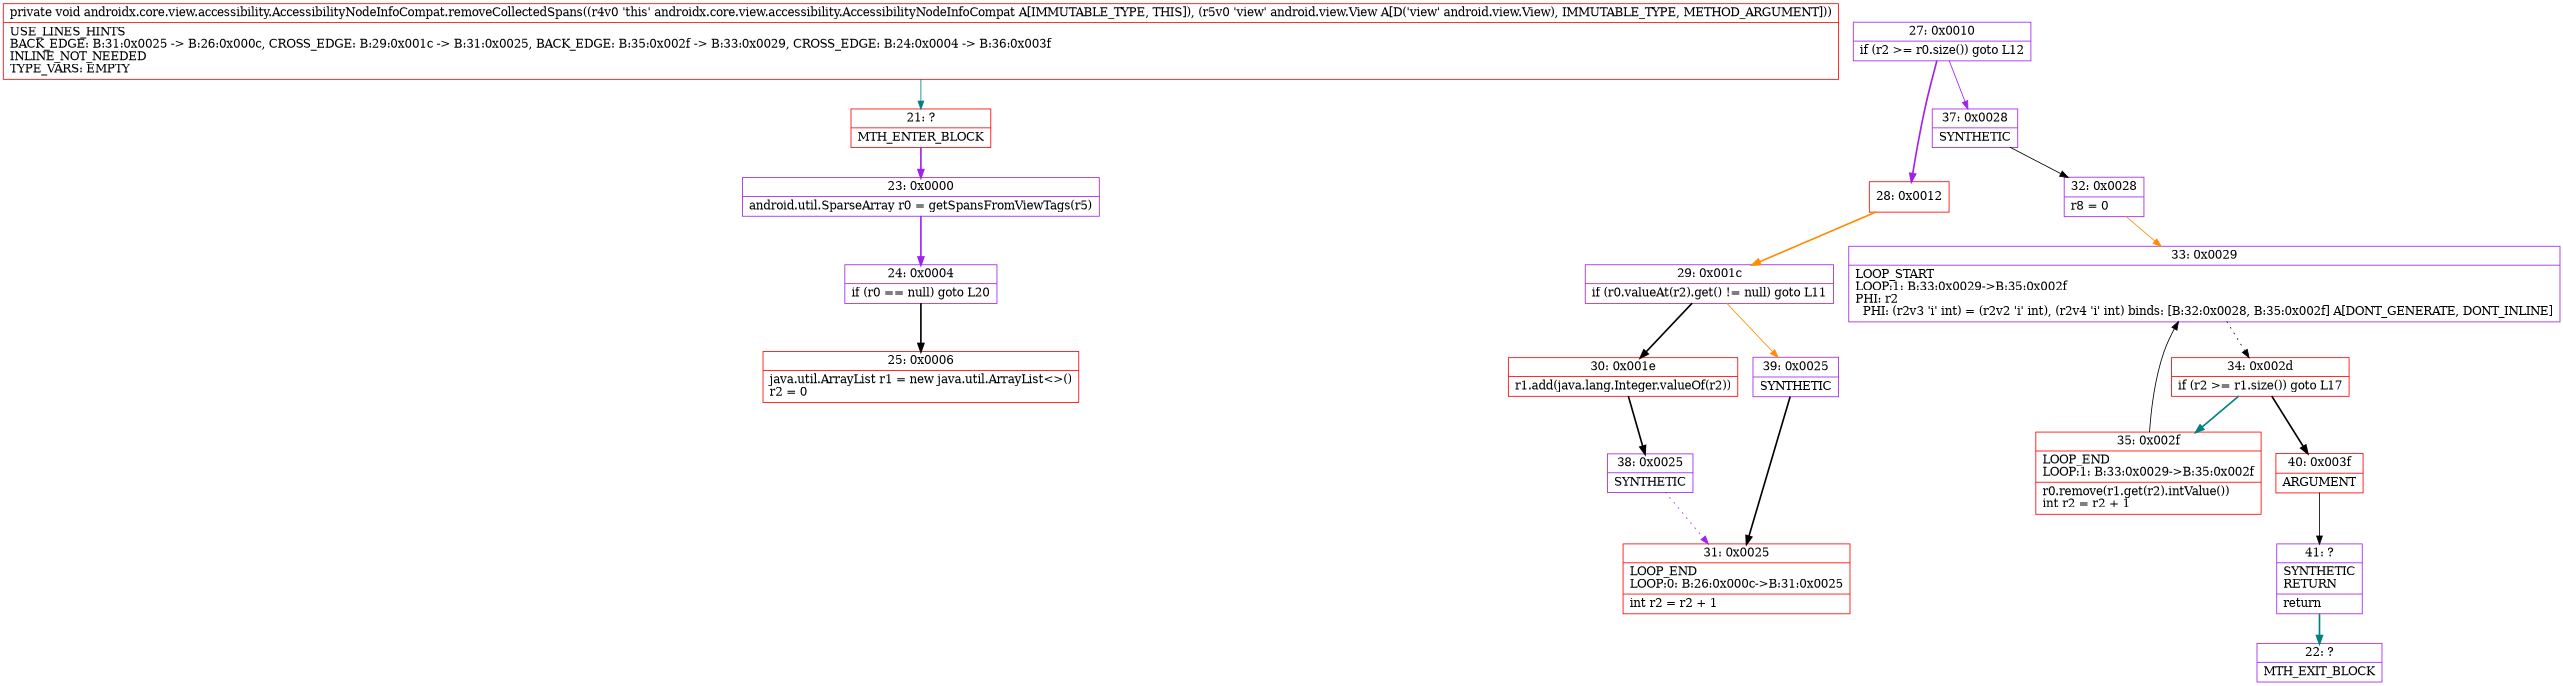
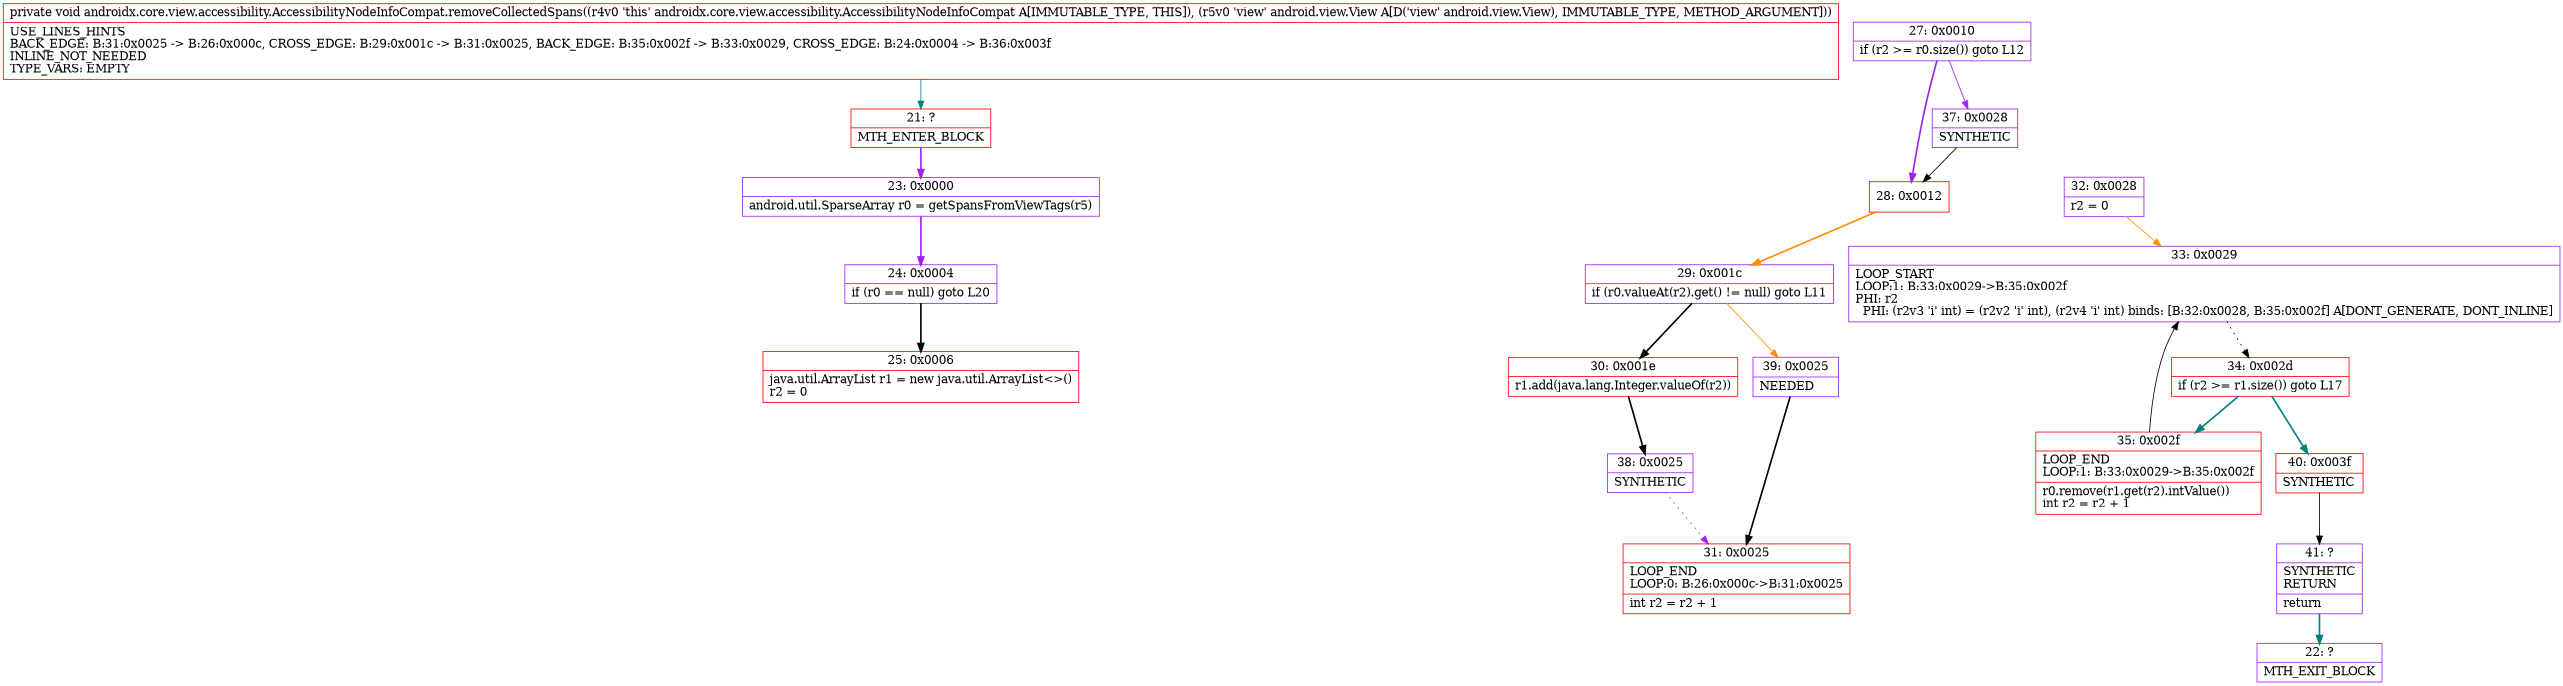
(2035, 160) -> (1943, 162)
(2090, 206) -> (2090, 206)
(1796, 386) -> (1787, 386)
(2287, 421) -> (2287, 421)
(2319, 483) -> (2319, 483)
